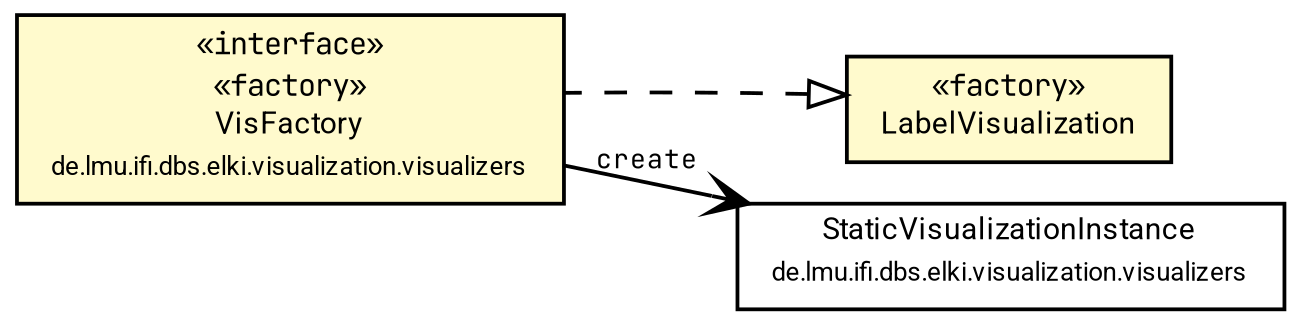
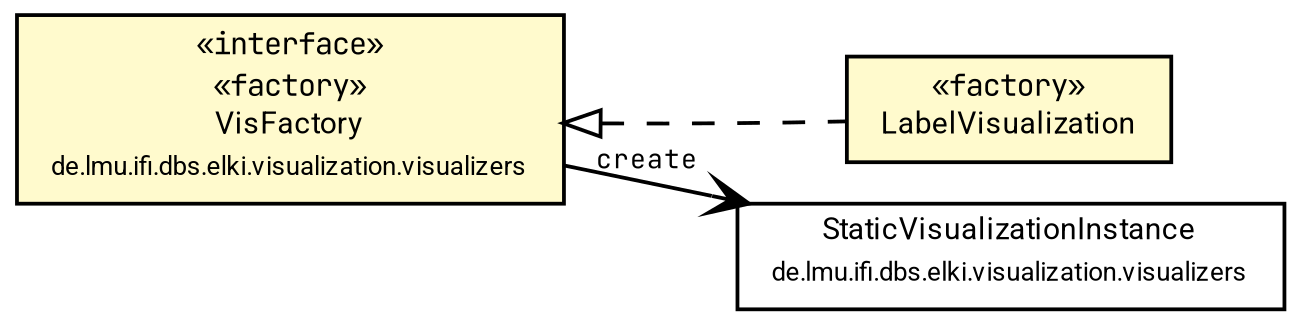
(685, 93) -> (724, 123)
